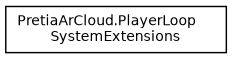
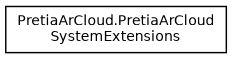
(116, 30) -> (116, 30)
